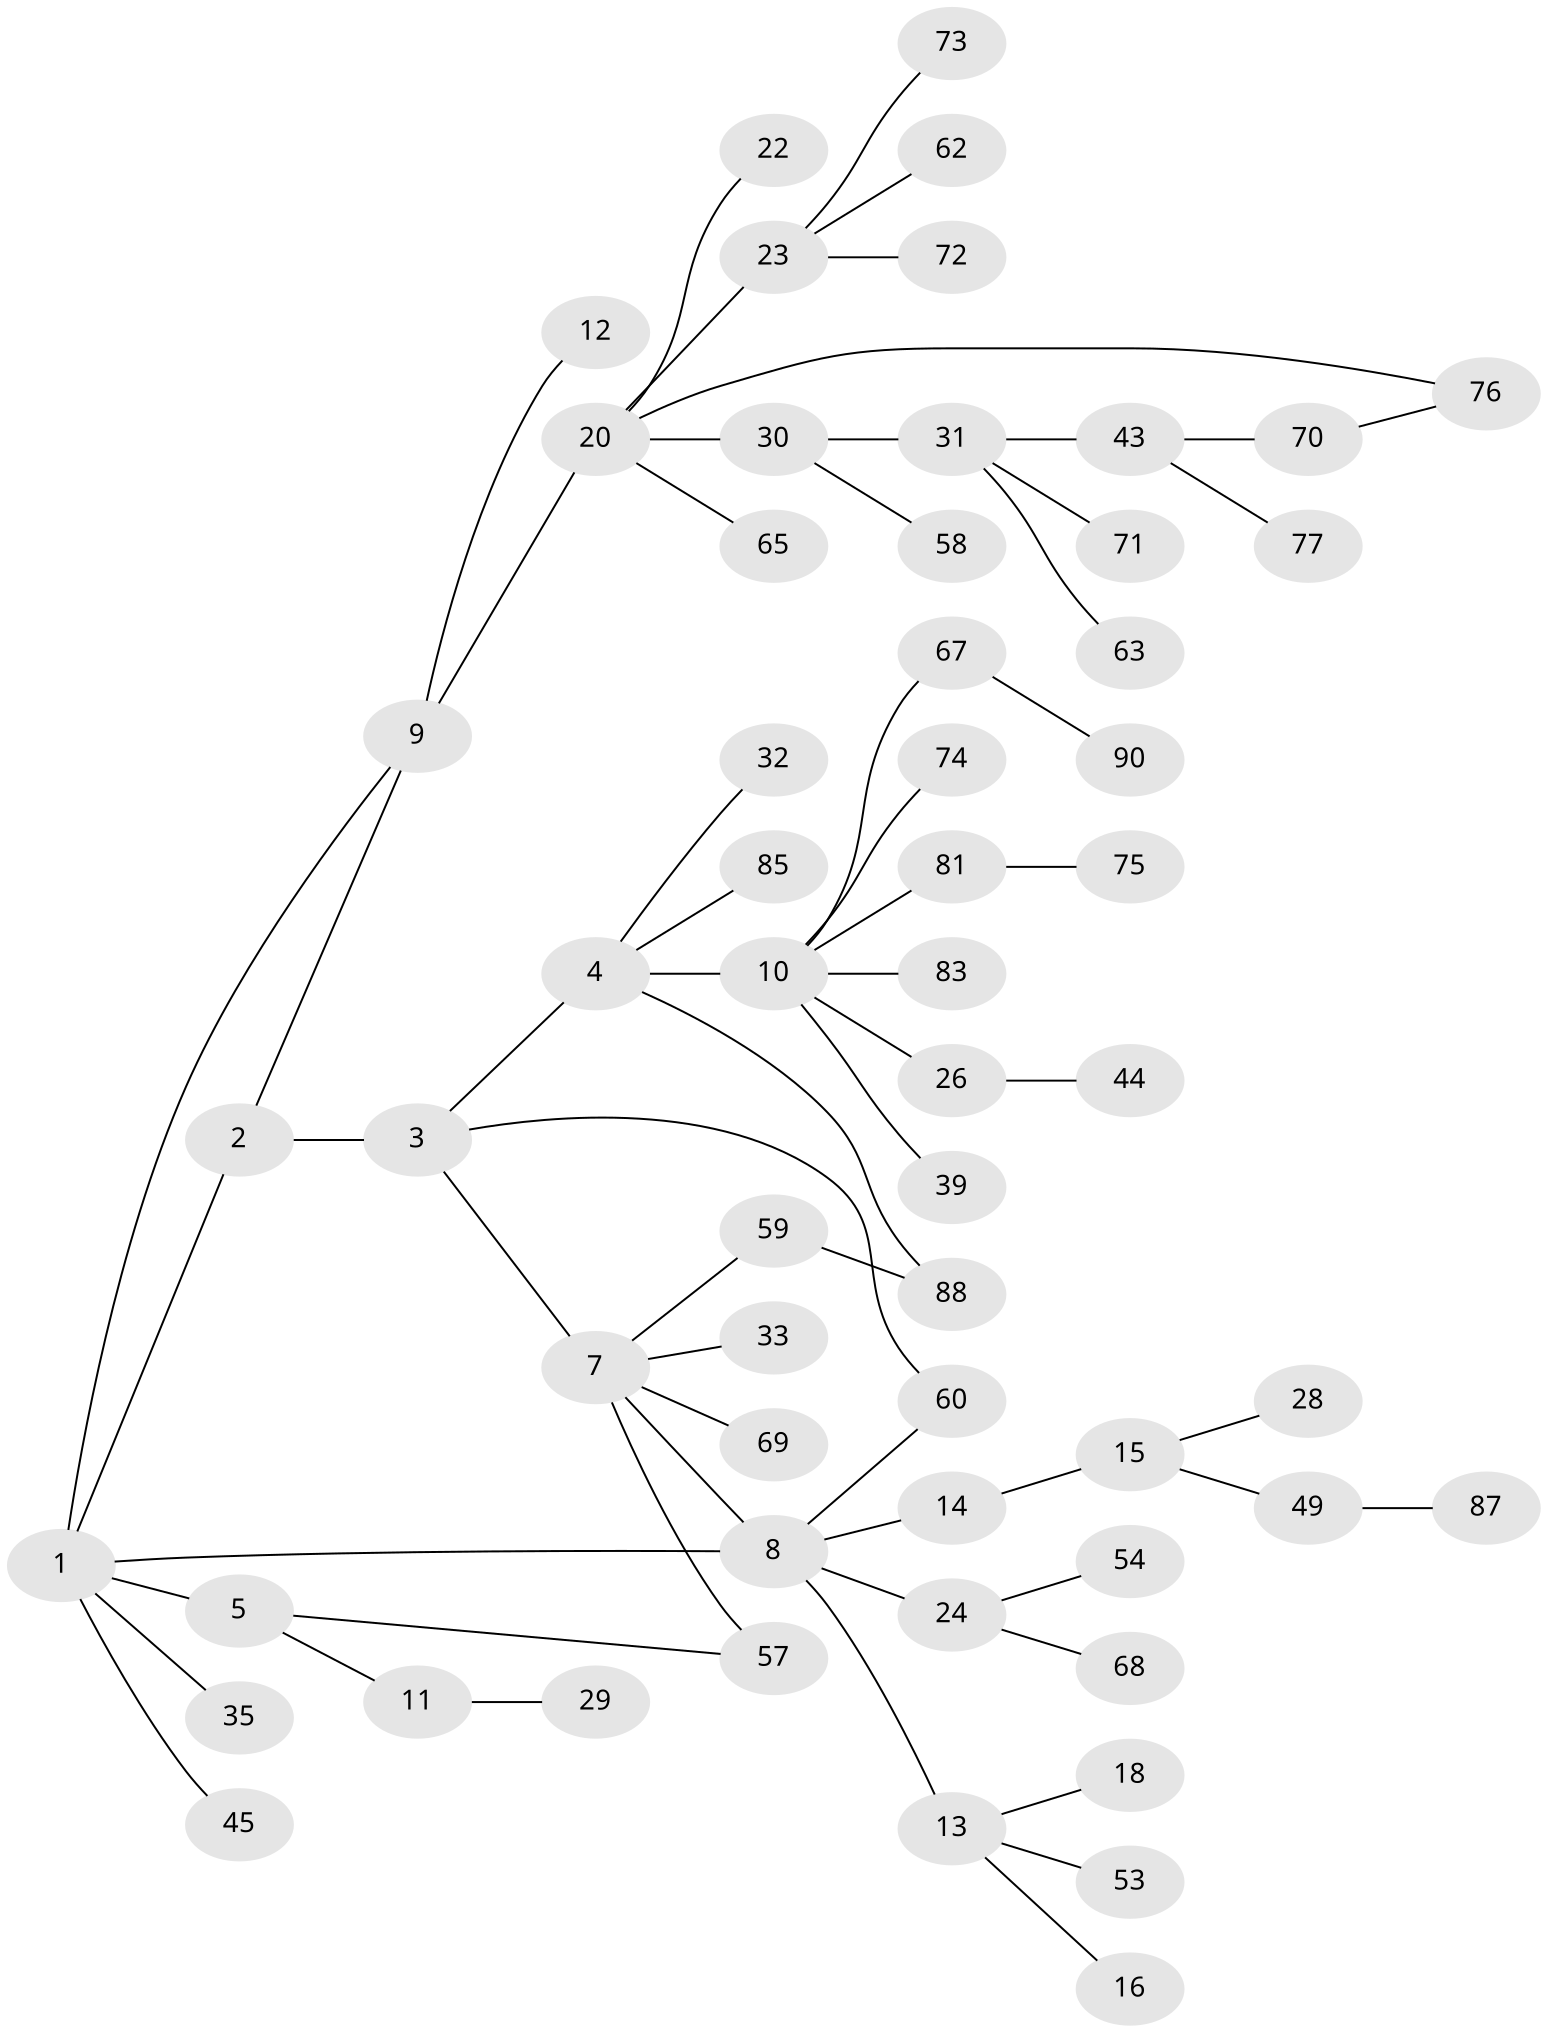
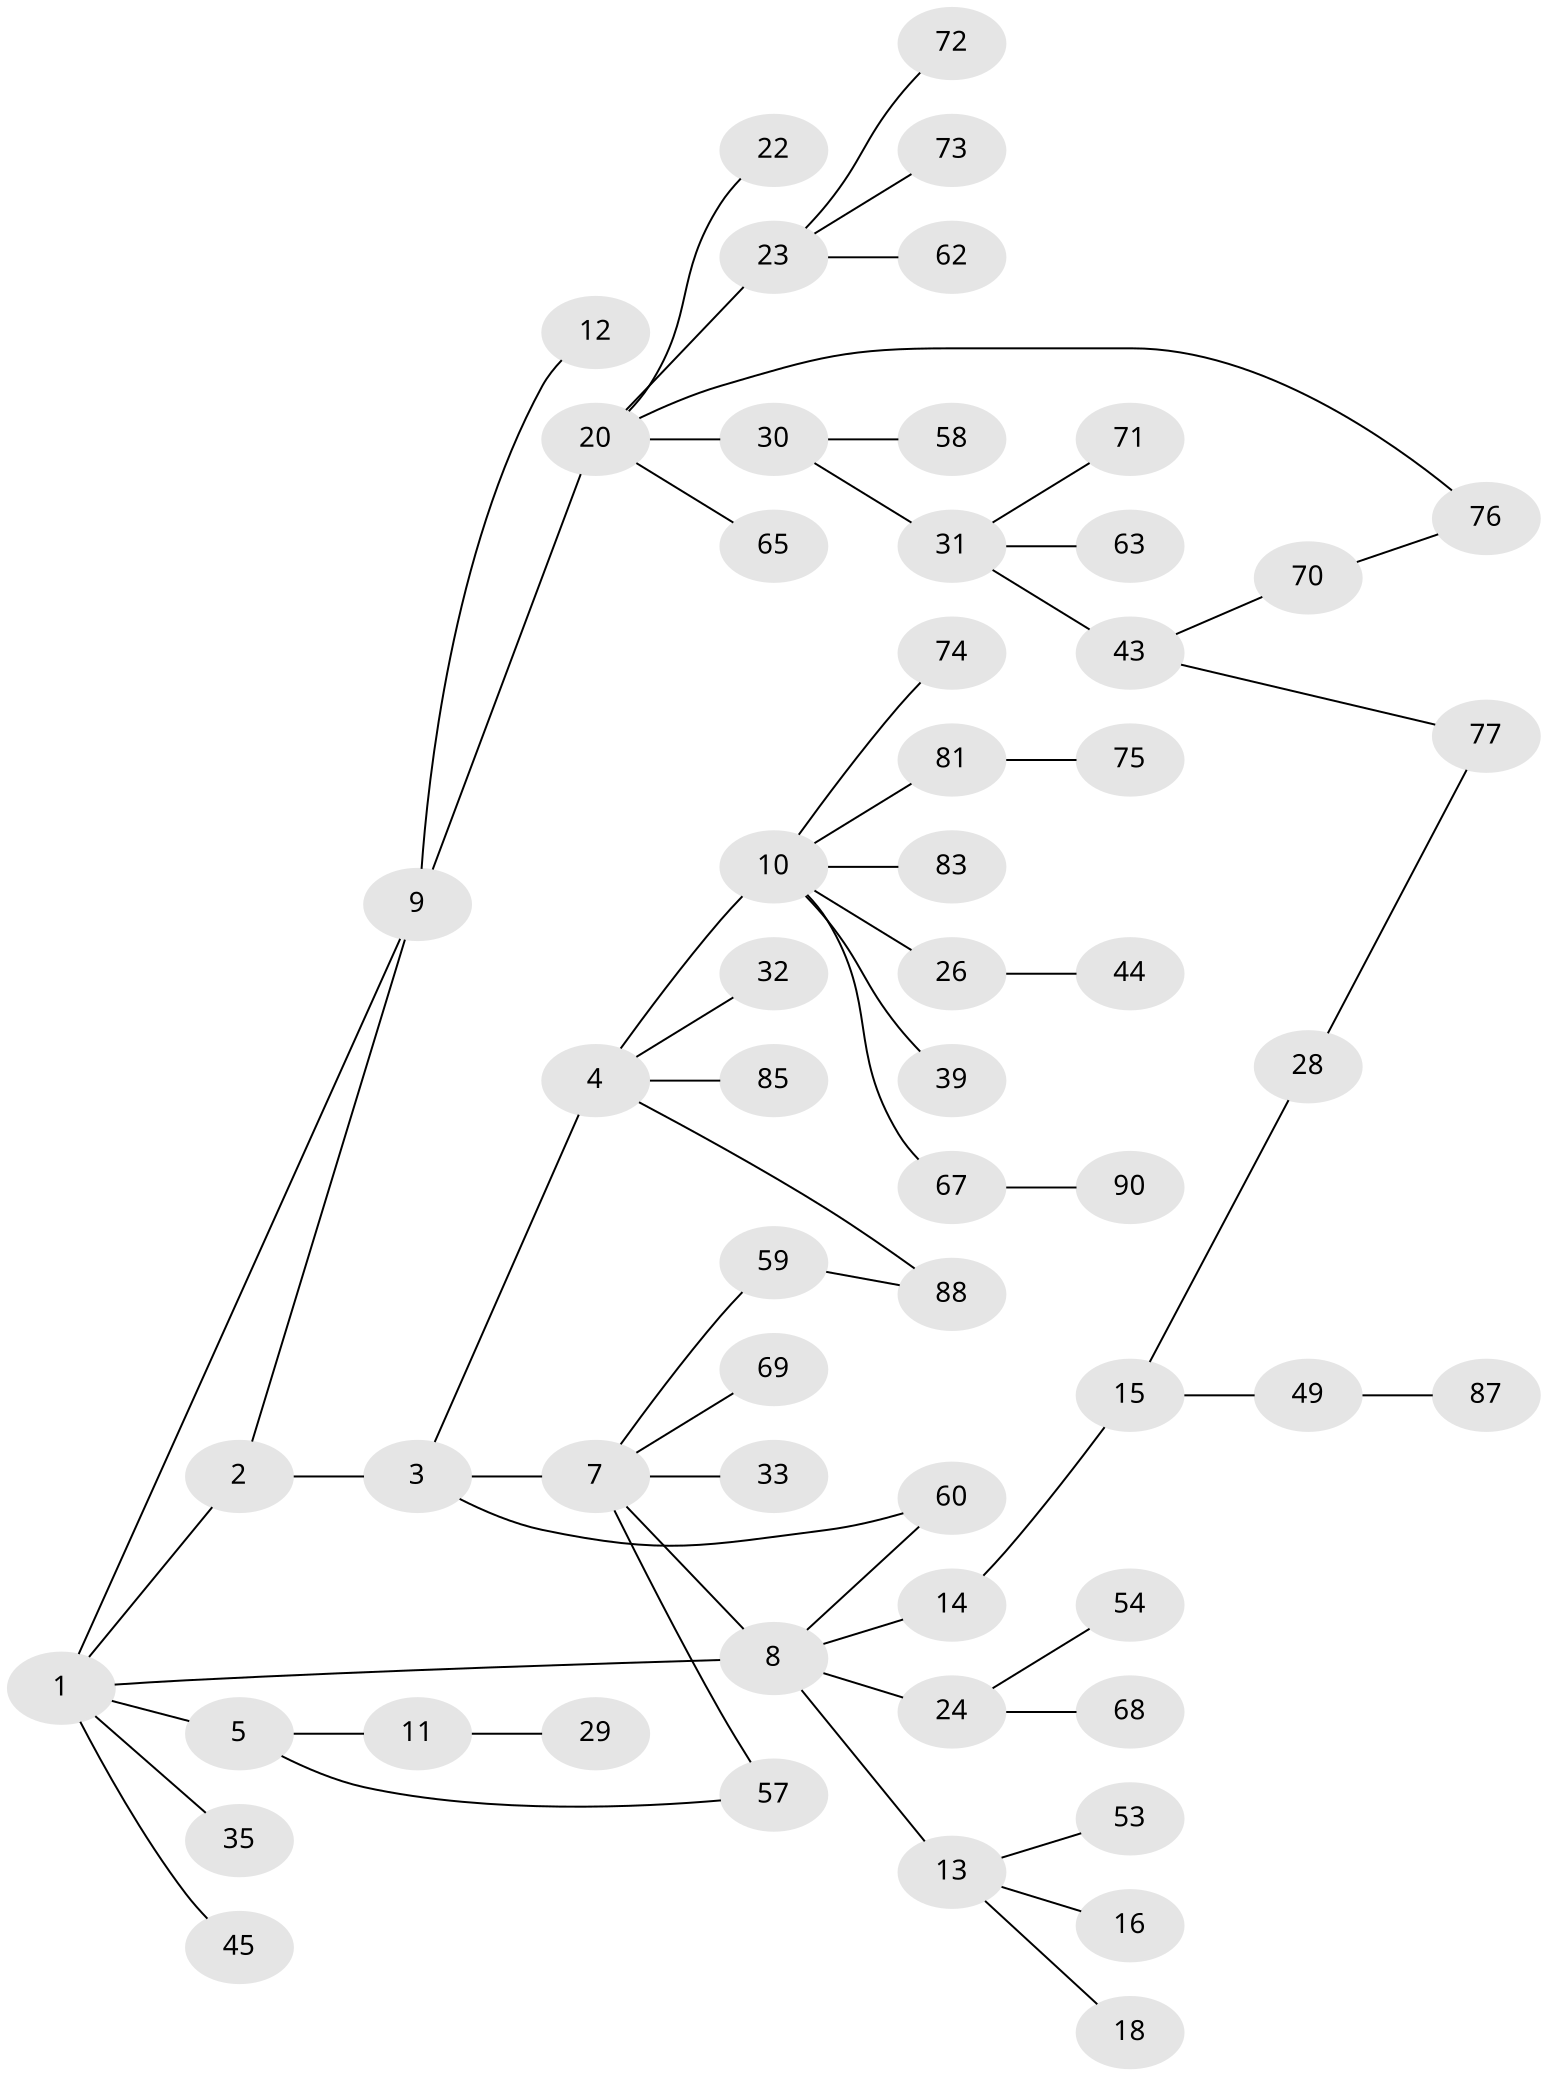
none -> (1397, 902)
